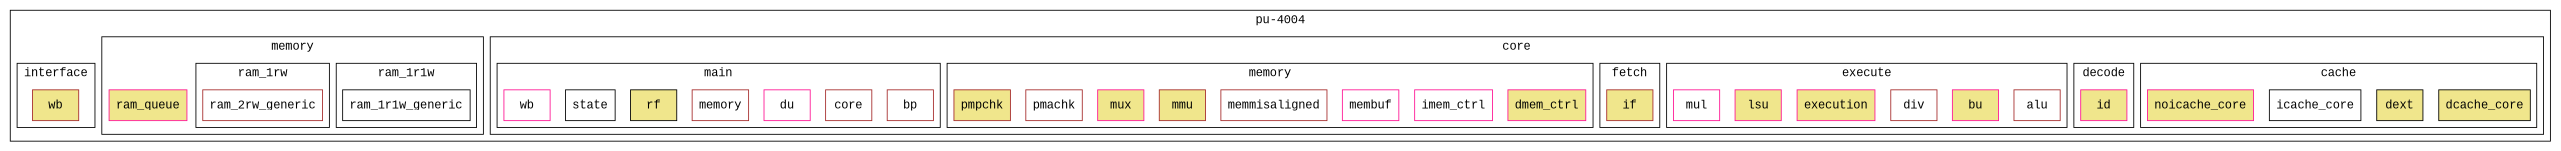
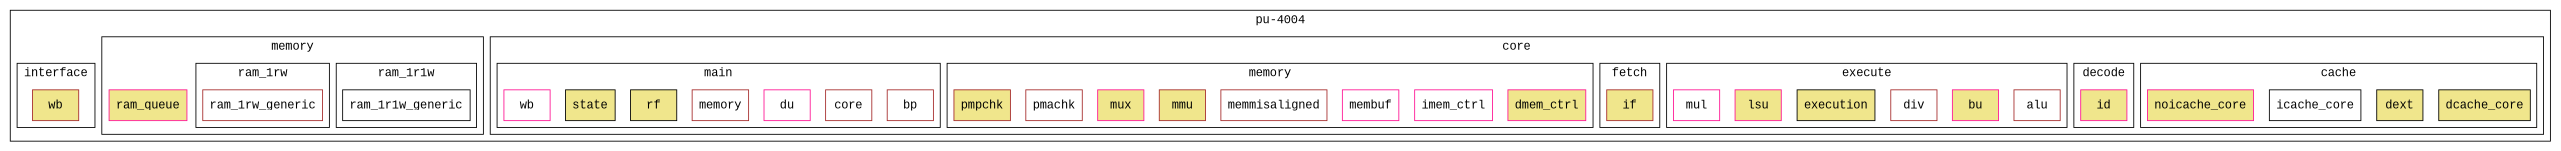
(263, 105) -> (263, 105)
(590, 105) -> (590, 105)
(1836, 105) -> (1836, 105)
